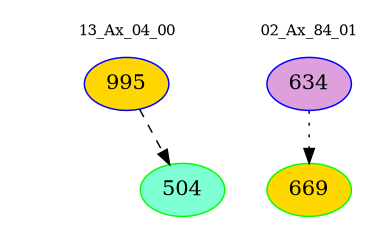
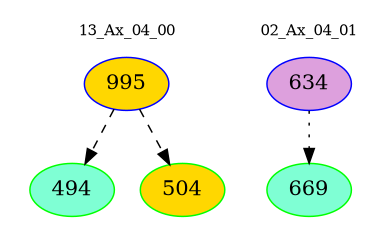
(309, 32) -> (309, 32)
none -> (72, 190)
(183, 190) -> (183, 190)
(309, 190) -> (309, 190)
